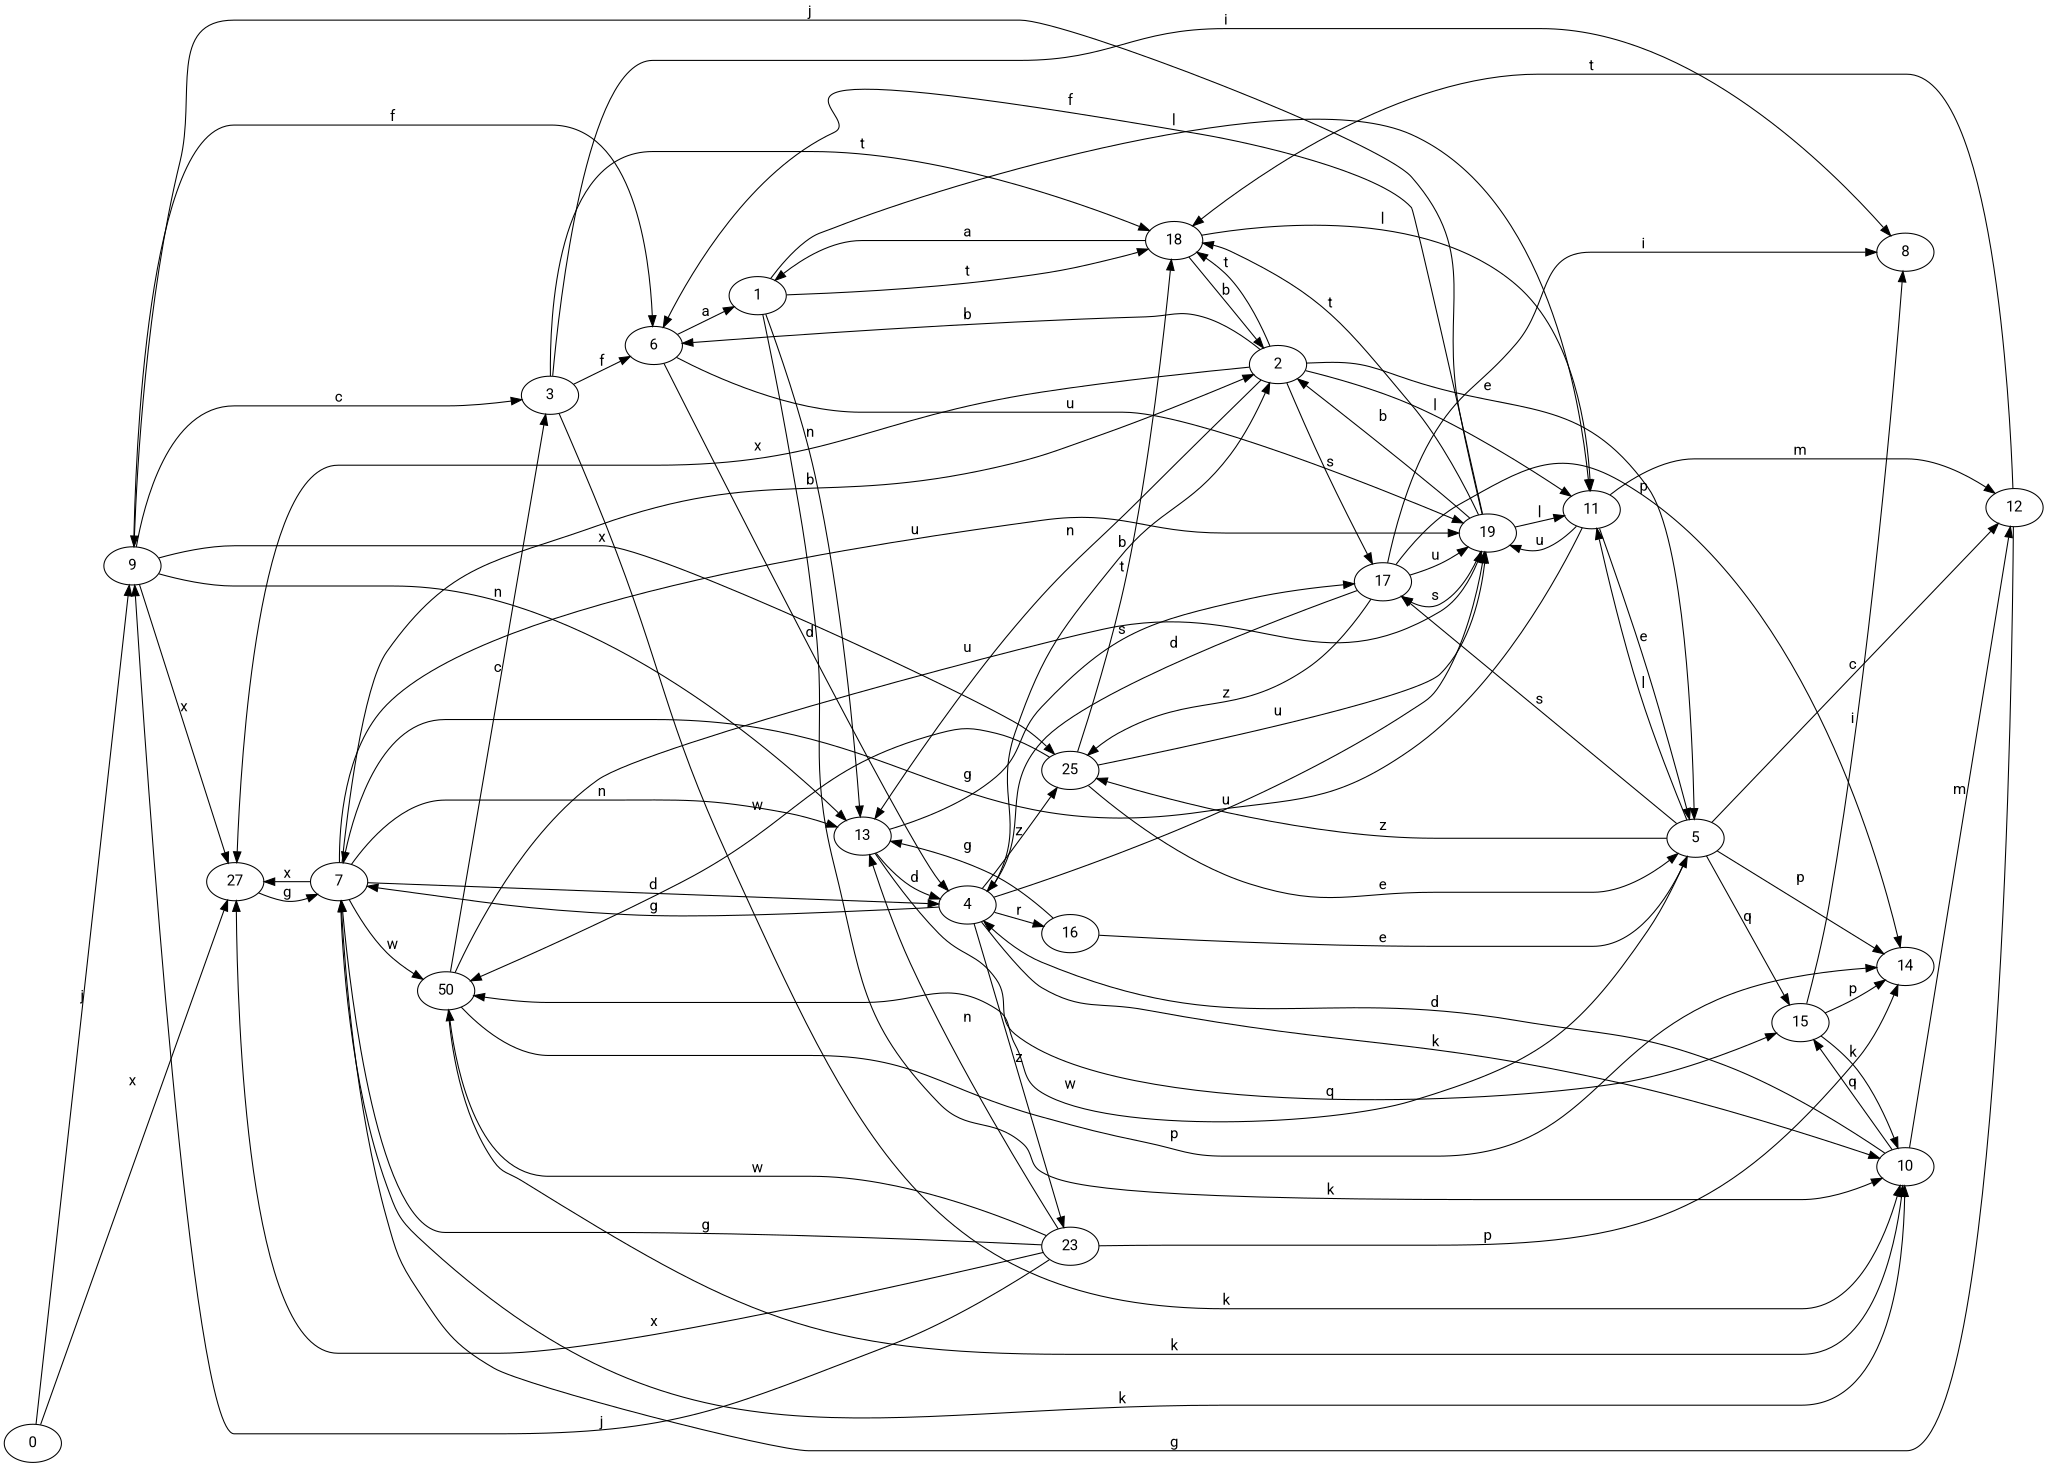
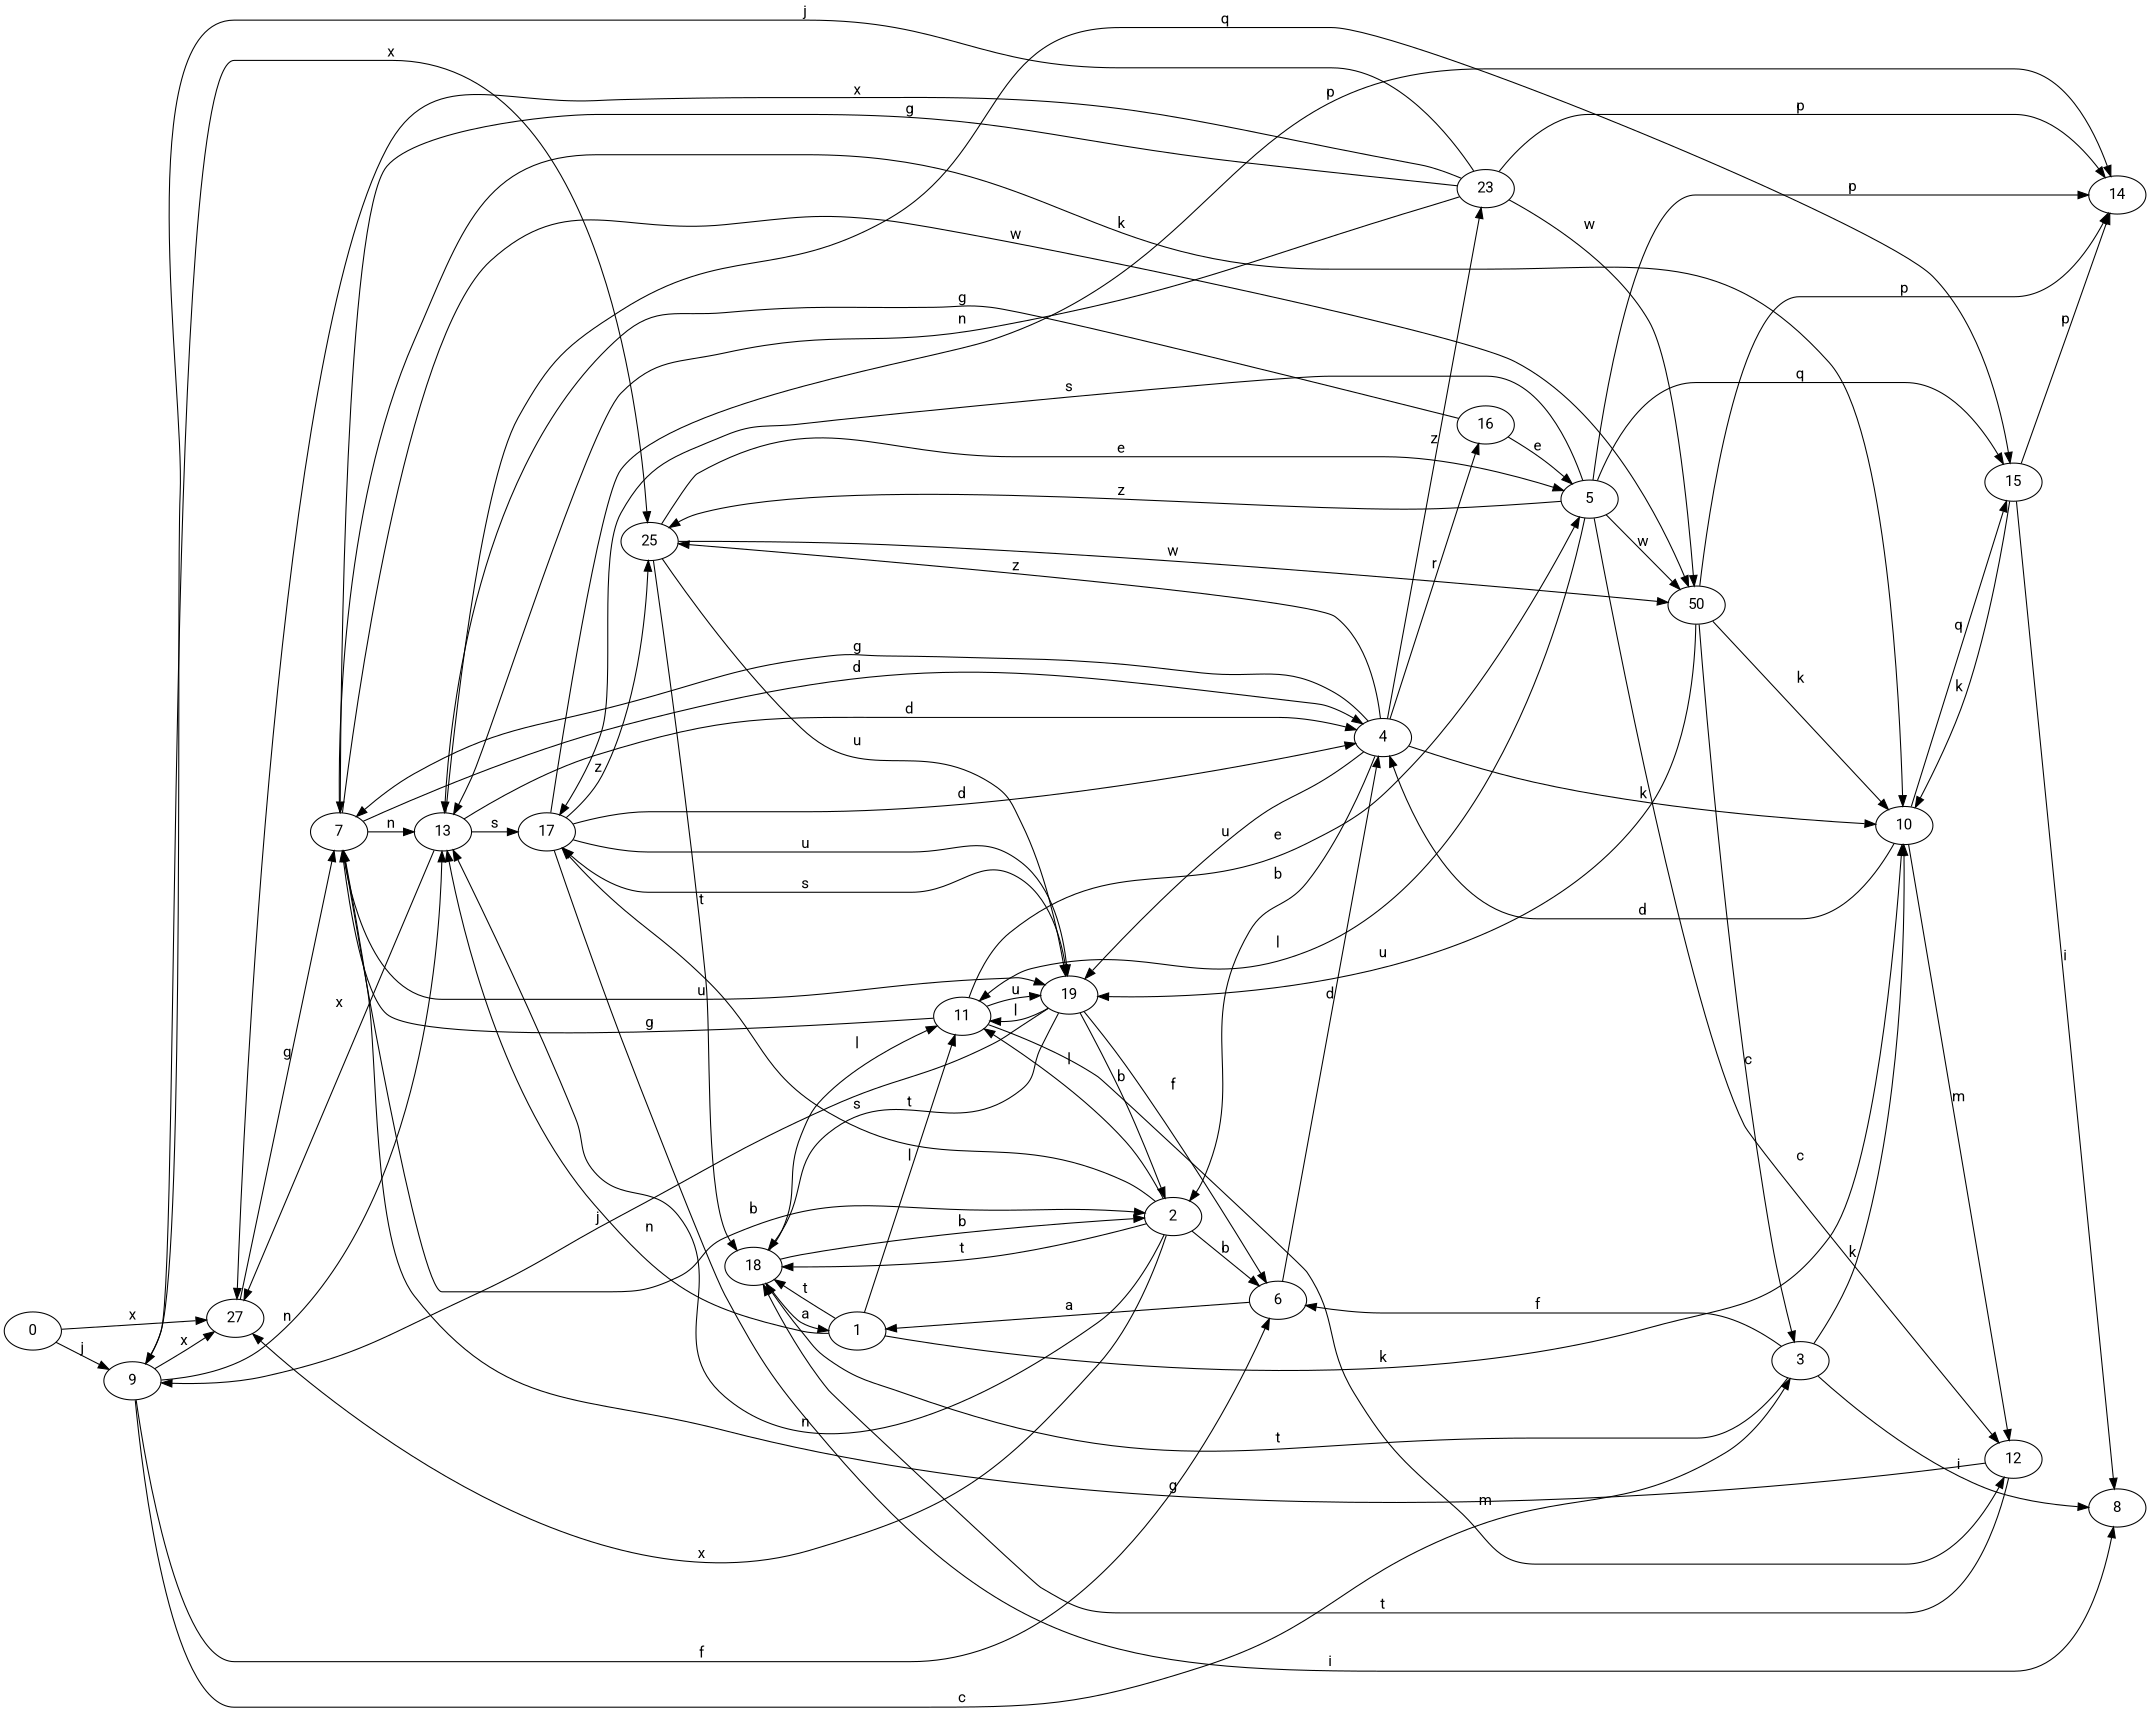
(1069, 412) -> none
(1632, 469) -> none
(293, 882) -> (341, 1070)
